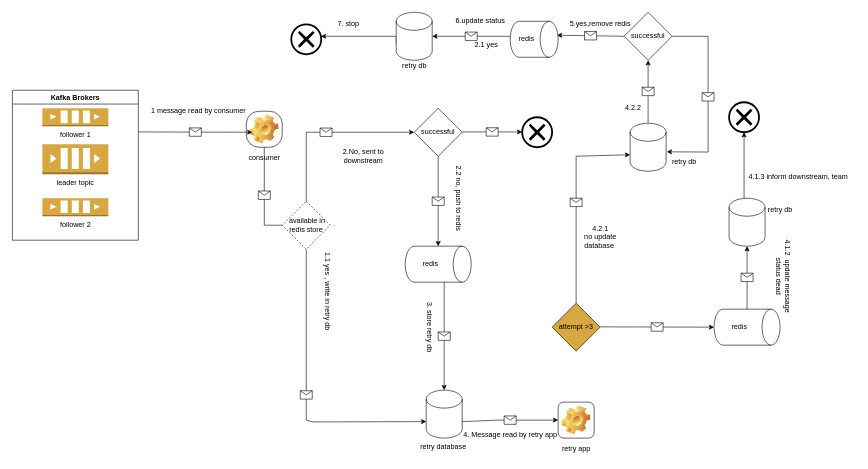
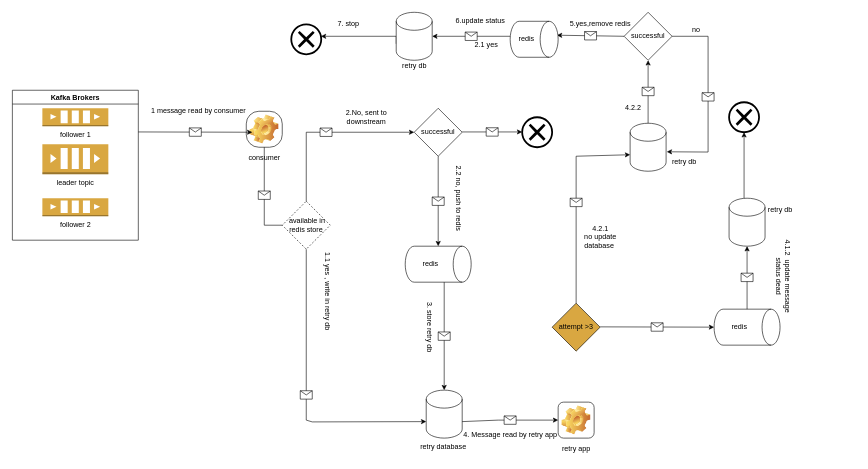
none -> (696, 30)
(363, 156) -> (366, 117)
(798, 177) -> none
